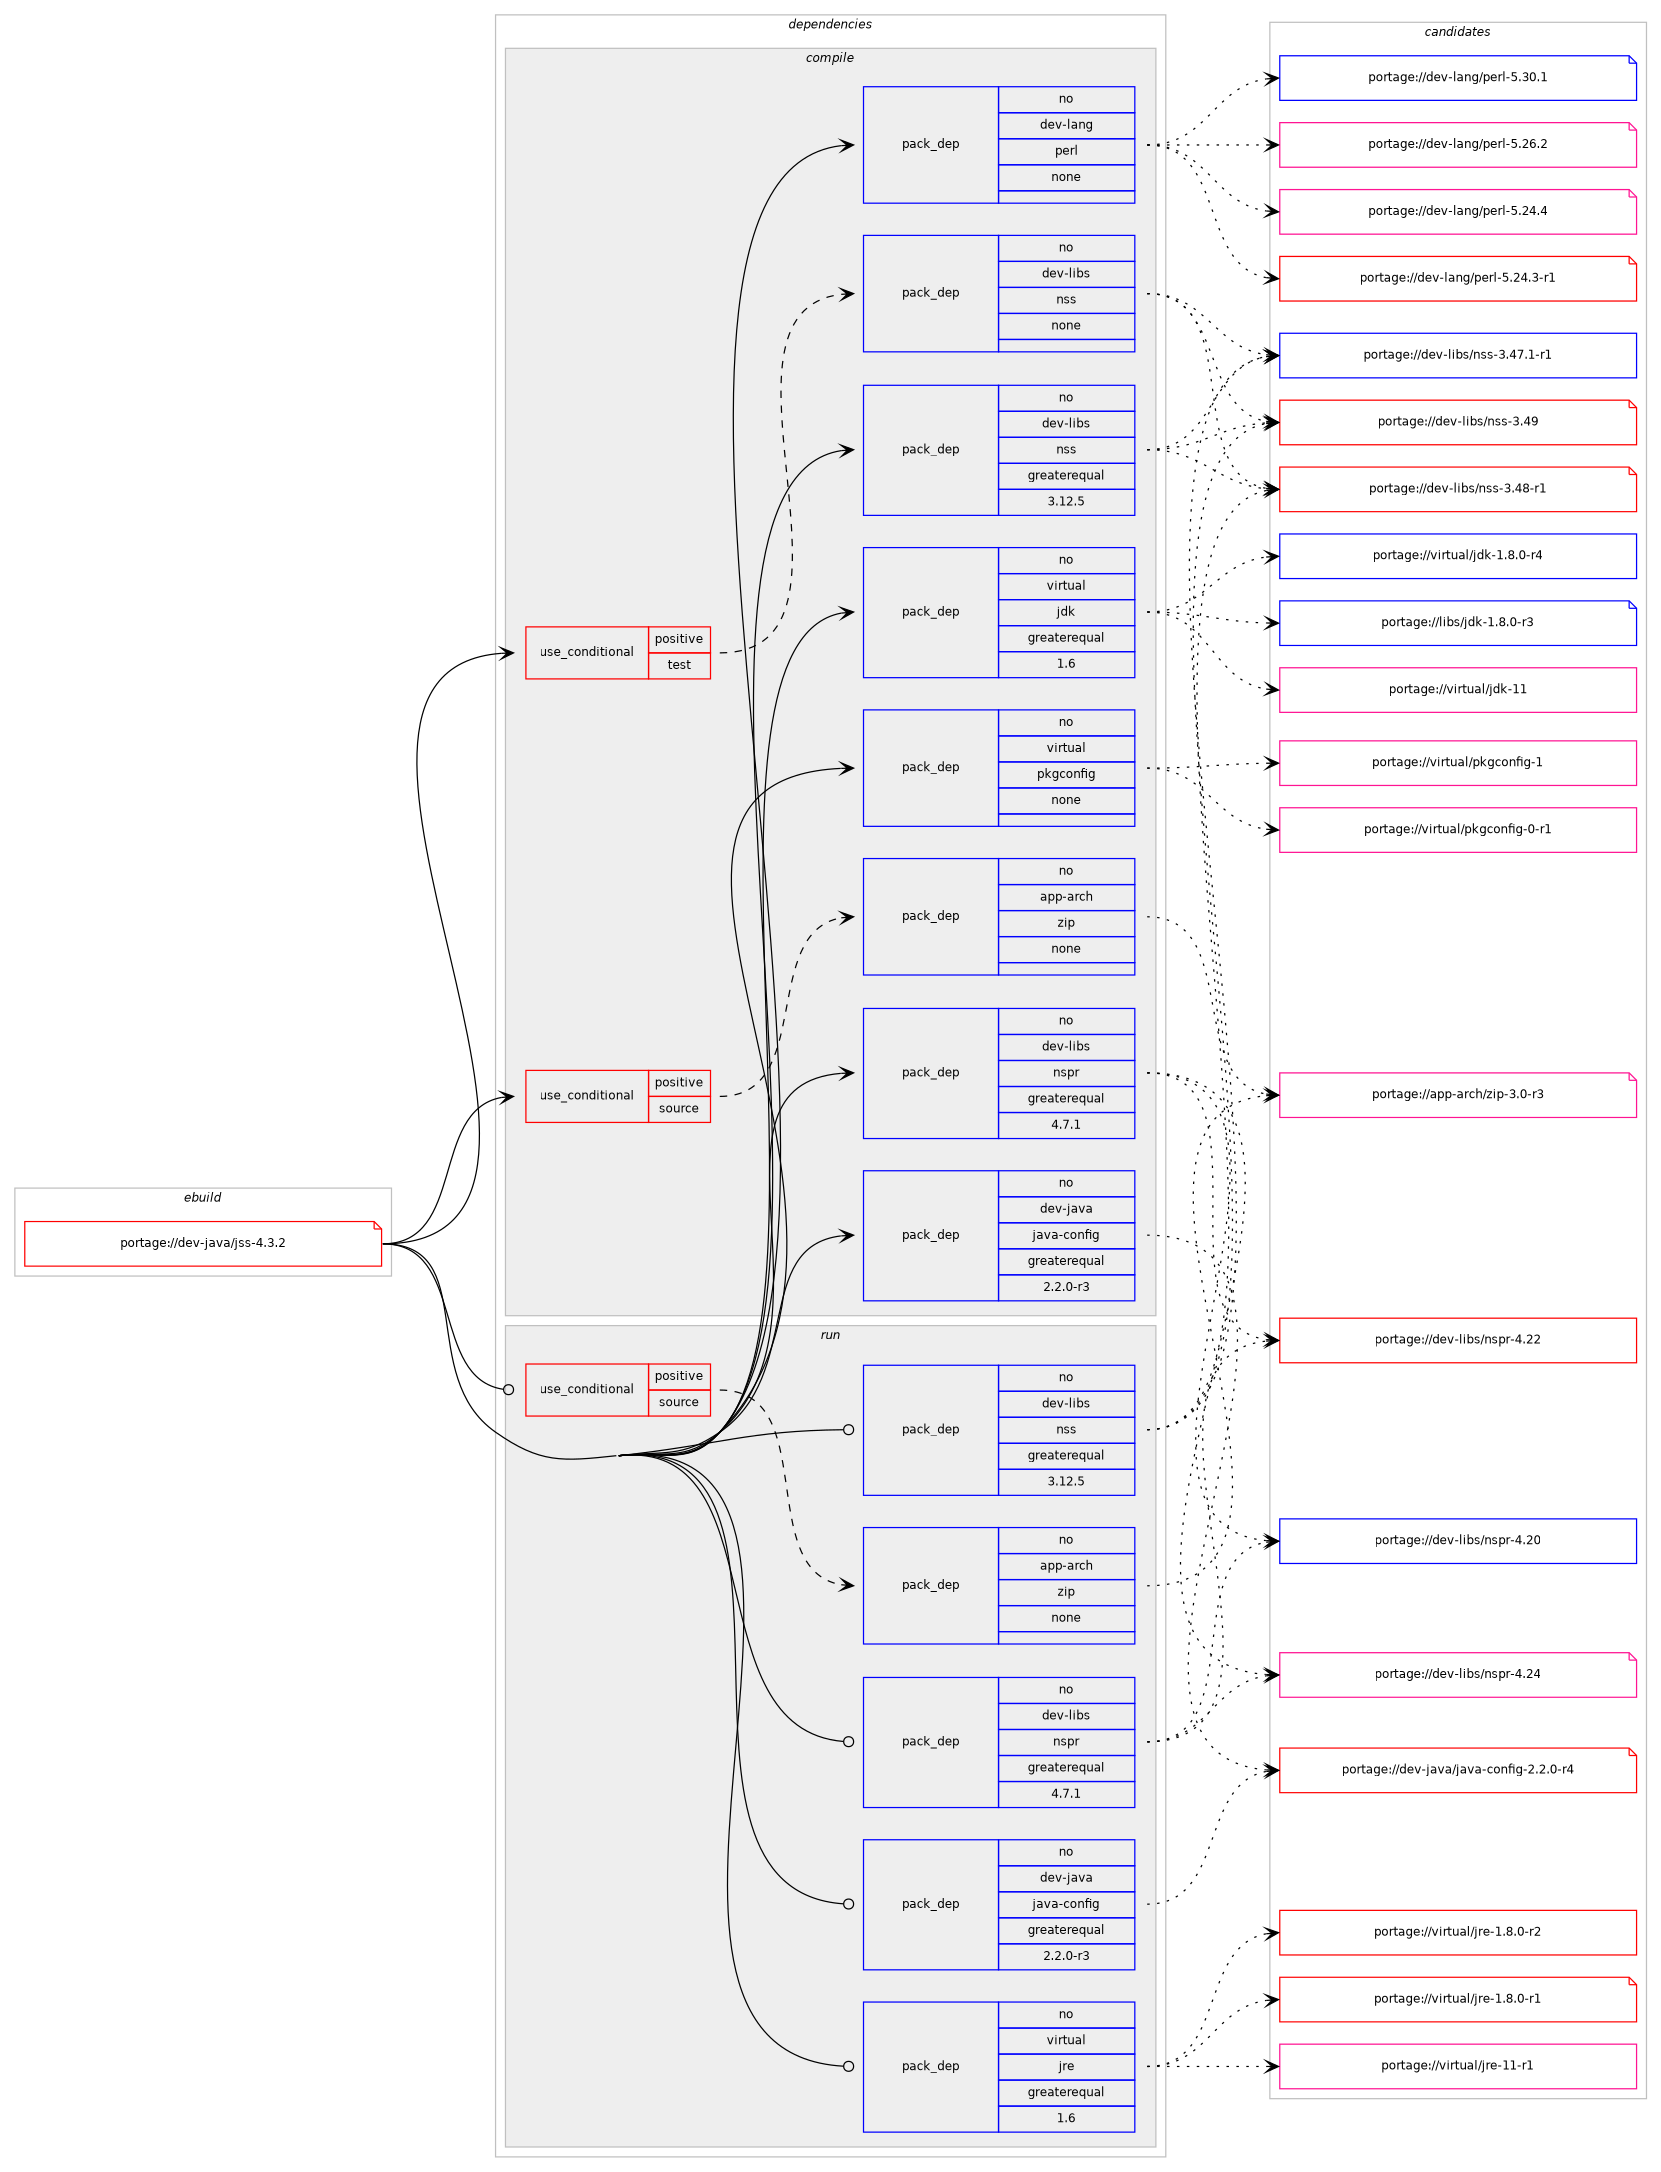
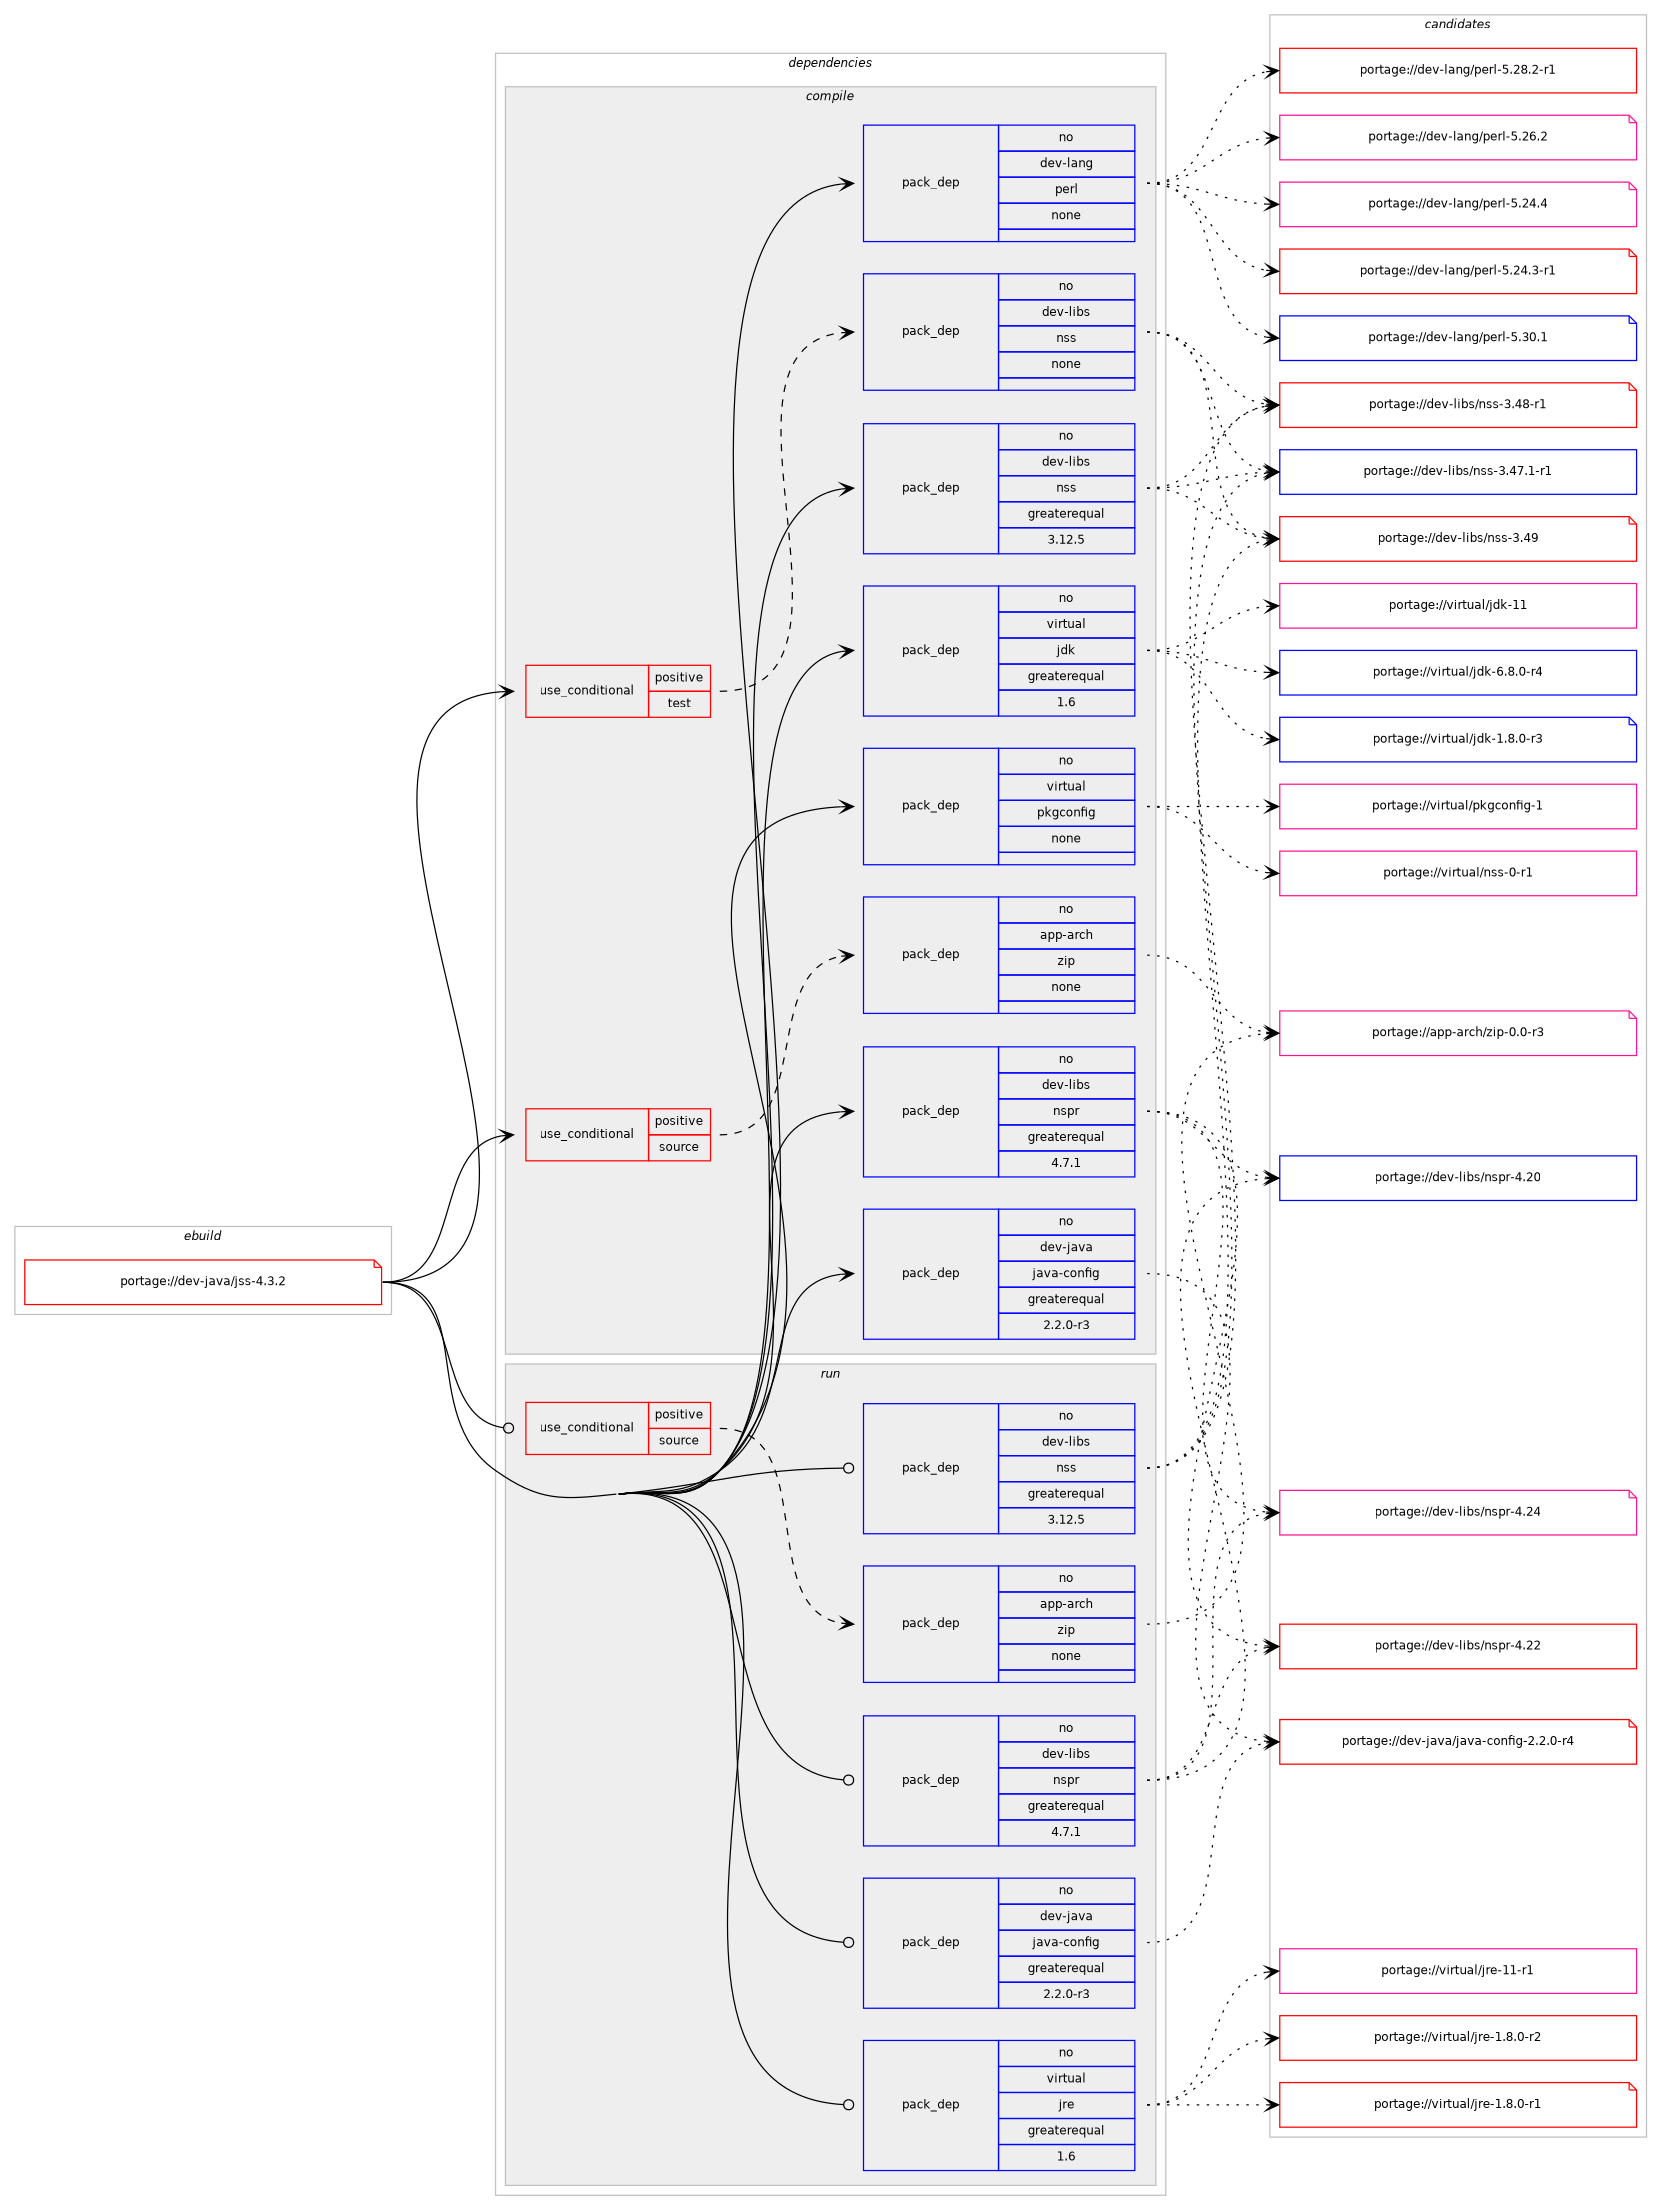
none -> (1458, 71)
(1458, 556) -> (1458, 673)
(1458, 623) -> (1458, 740)
(1458, 830) -> (1458, 873)
(1458, 1095) -> (1458, 1033)
